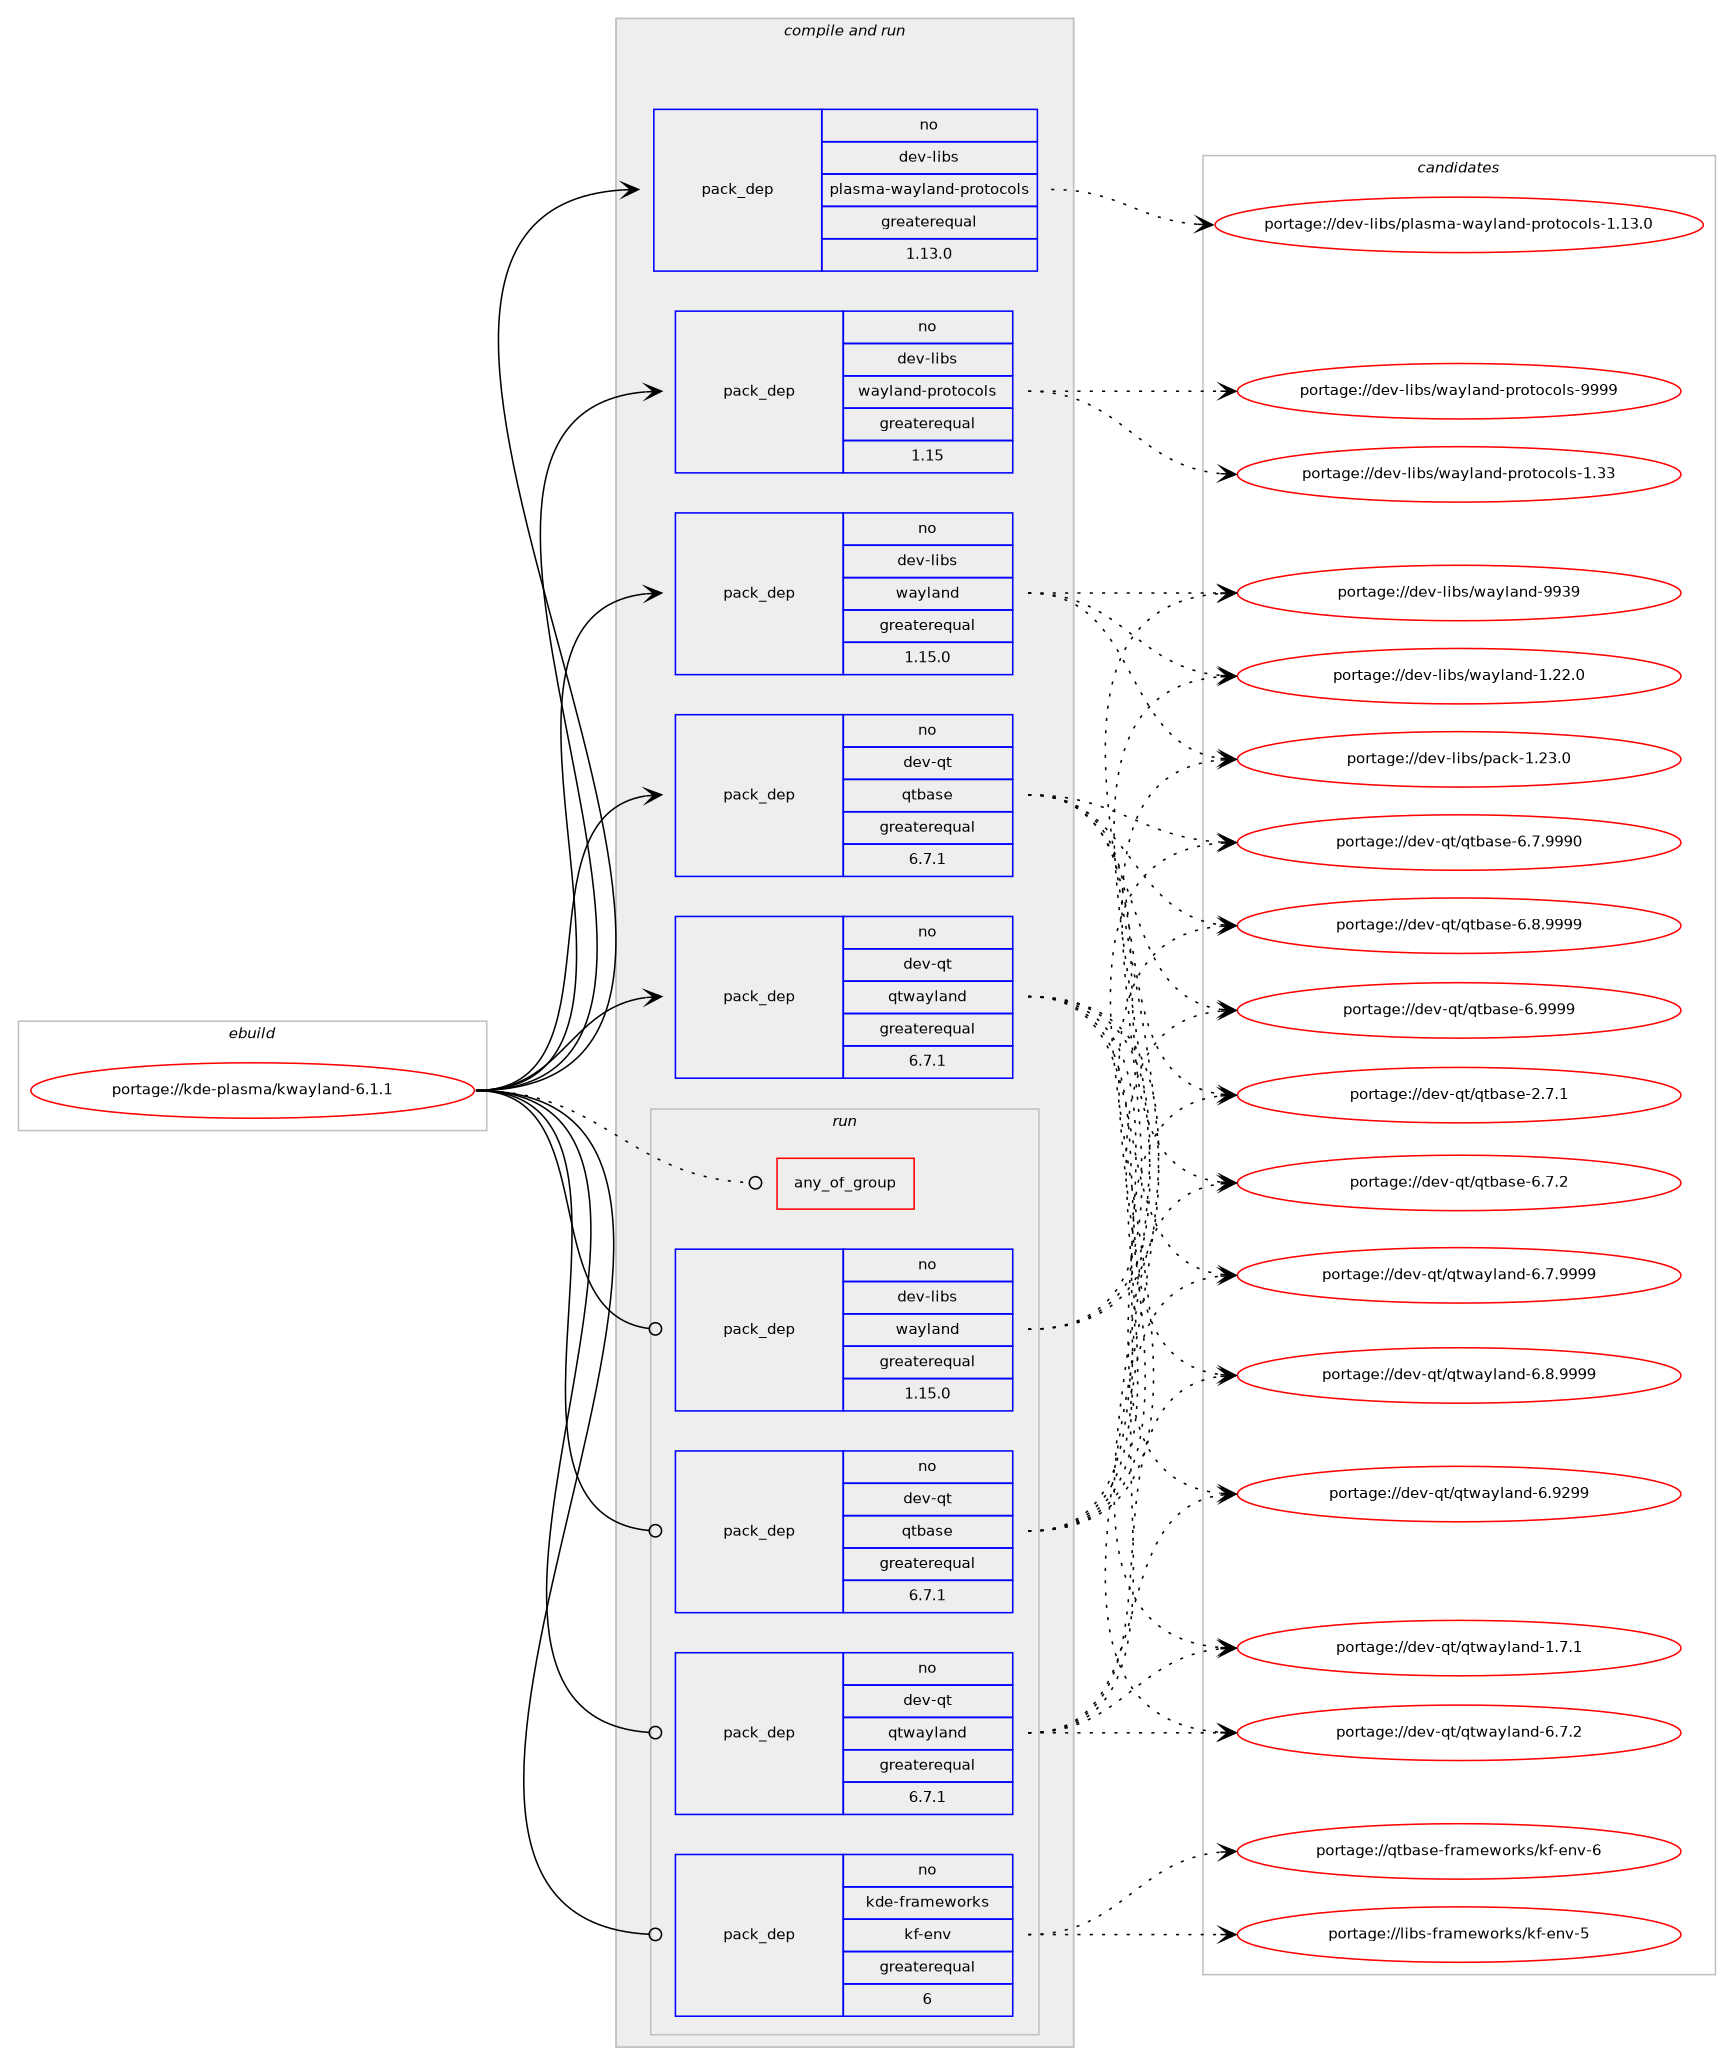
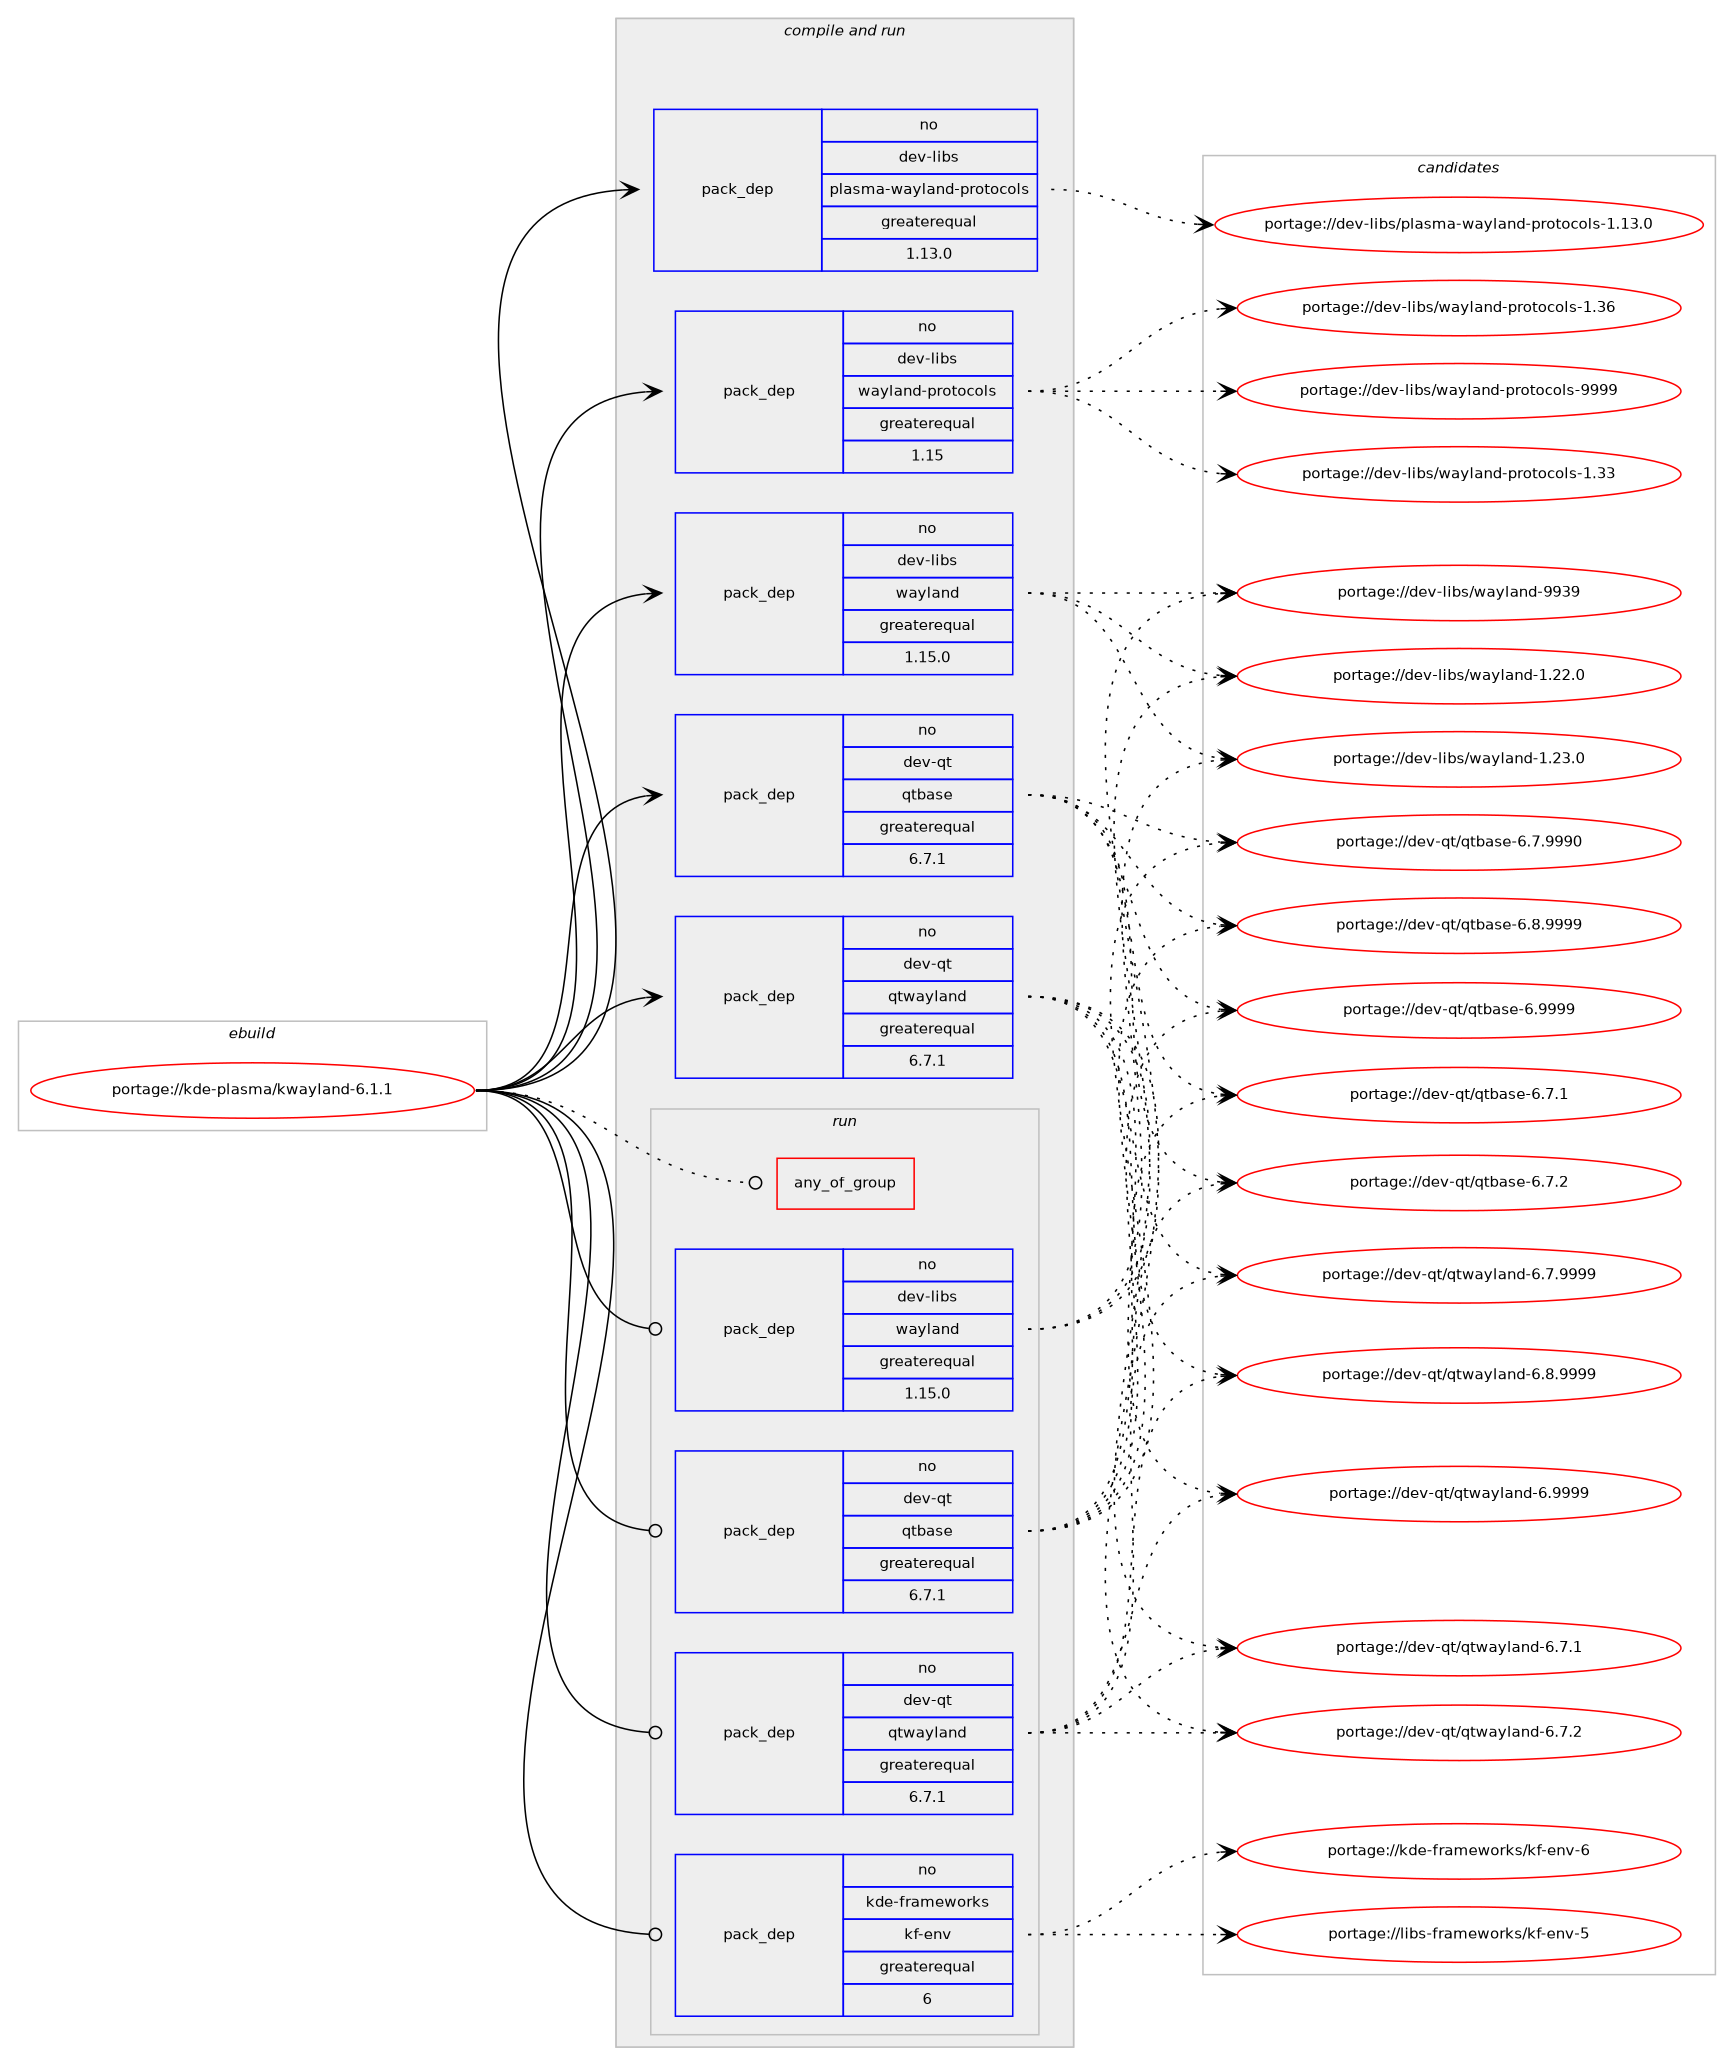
none -> (1459, 308)
(1459, 759) -> (1459, 759)
(1459, 1095) -> (1459, 1095)
(1459, 1494) -> (1459, 1494)
(1459, 1648) -> (1459, 1648)
(1459, 1851) -> (1459, 1851)
